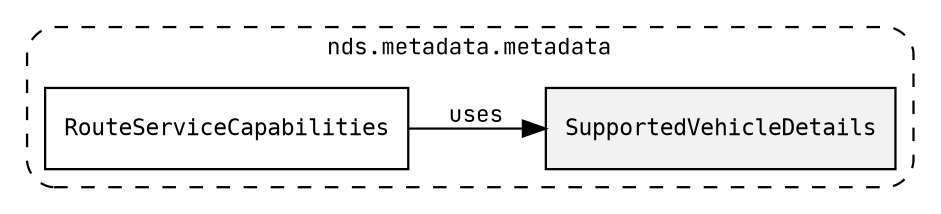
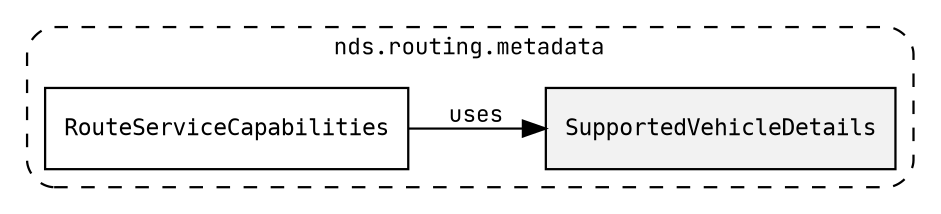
(470, 48) -> (470, 48)
